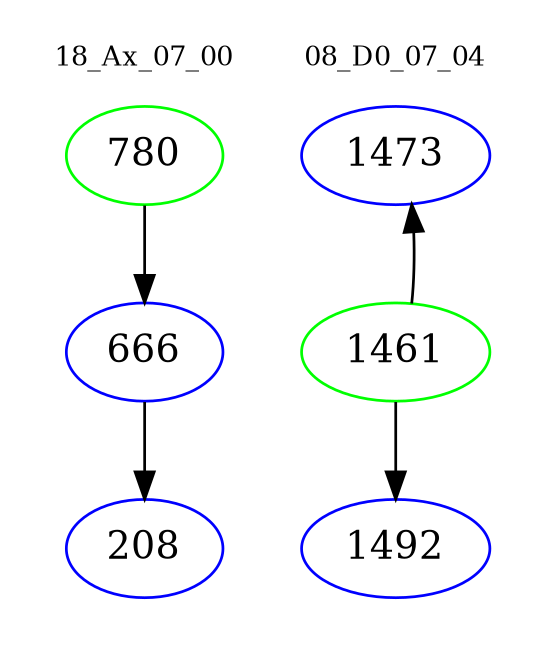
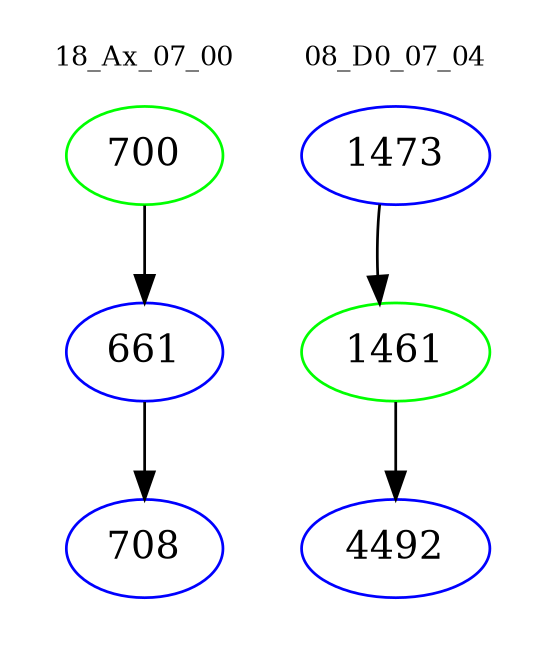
(145, 156) -> (145, 156)
(414, 268) -> (377, 240)
(145, 352) -> (145, 352)
(145, 549) -> (145, 549)
(396, 549) -> (396, 549)
